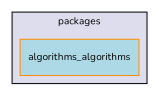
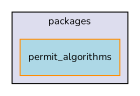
(80, 57) -> (70, 57)
